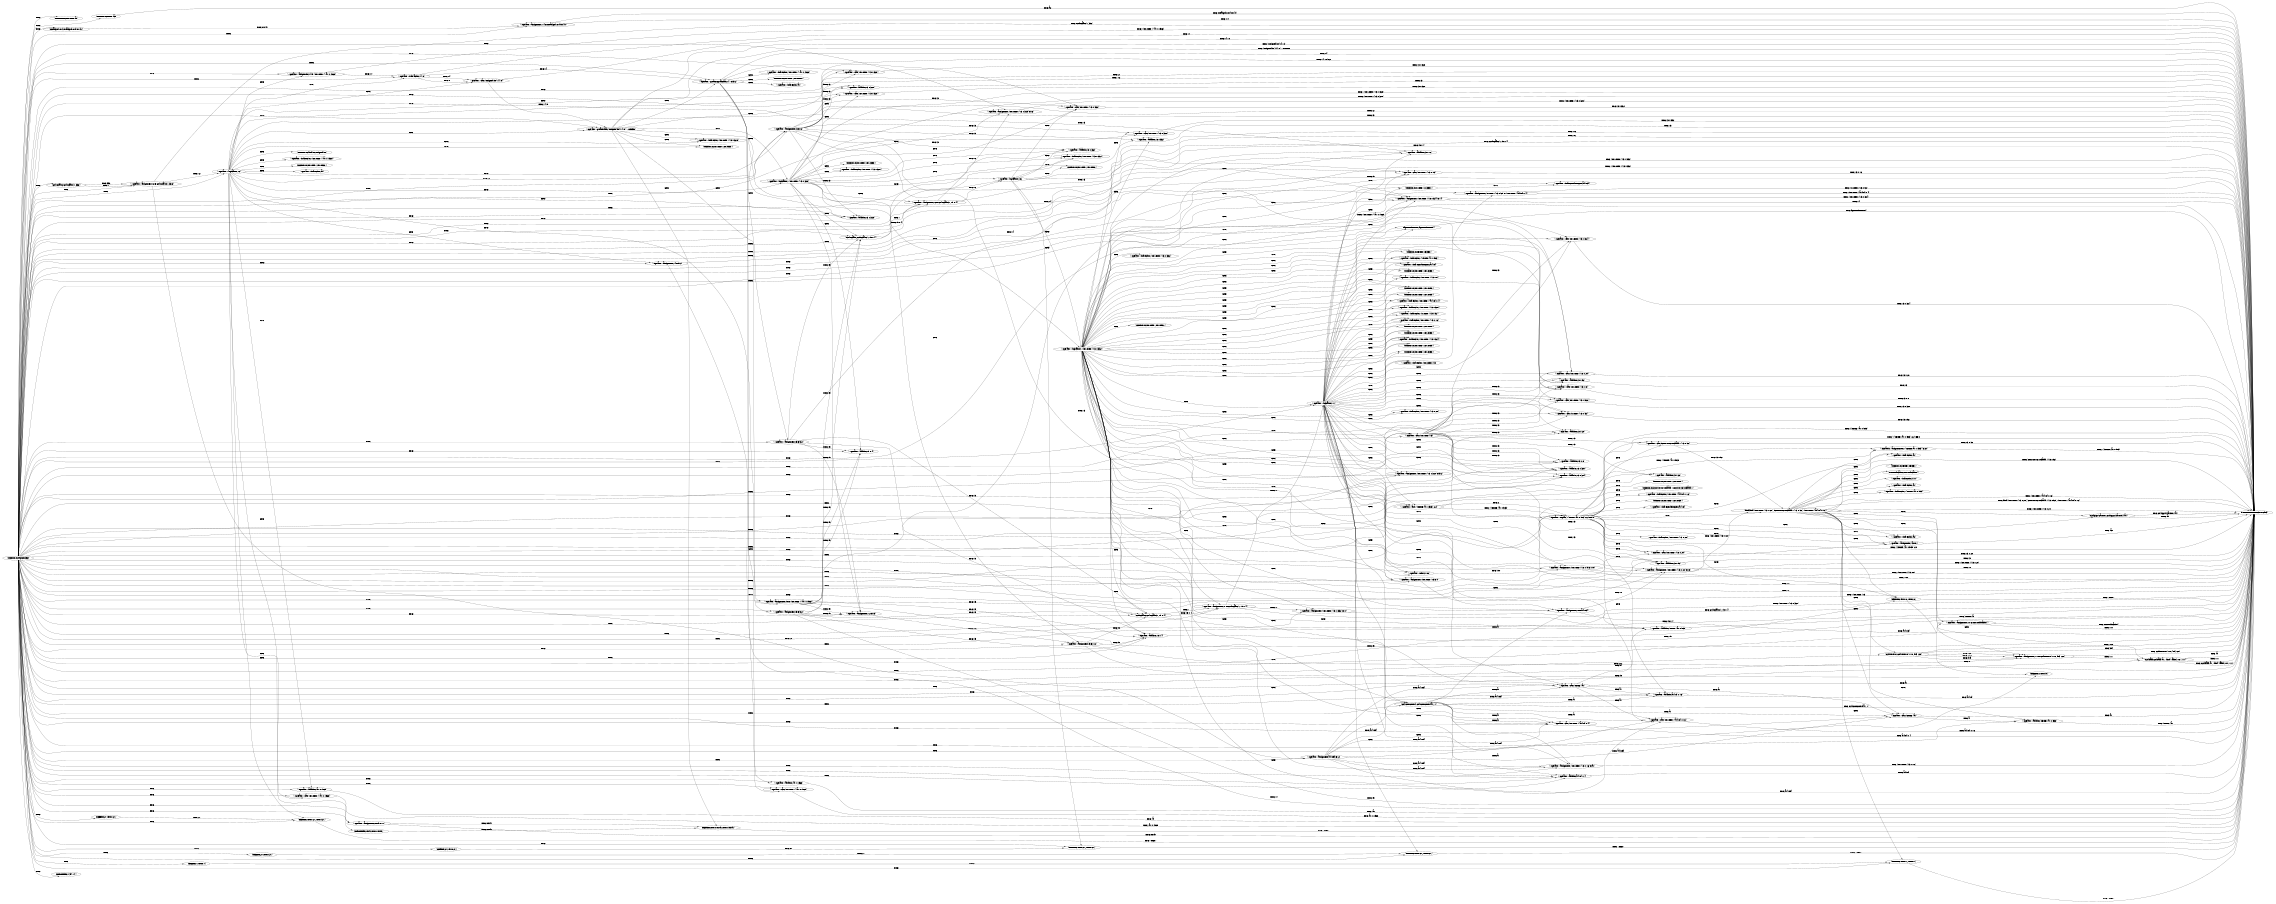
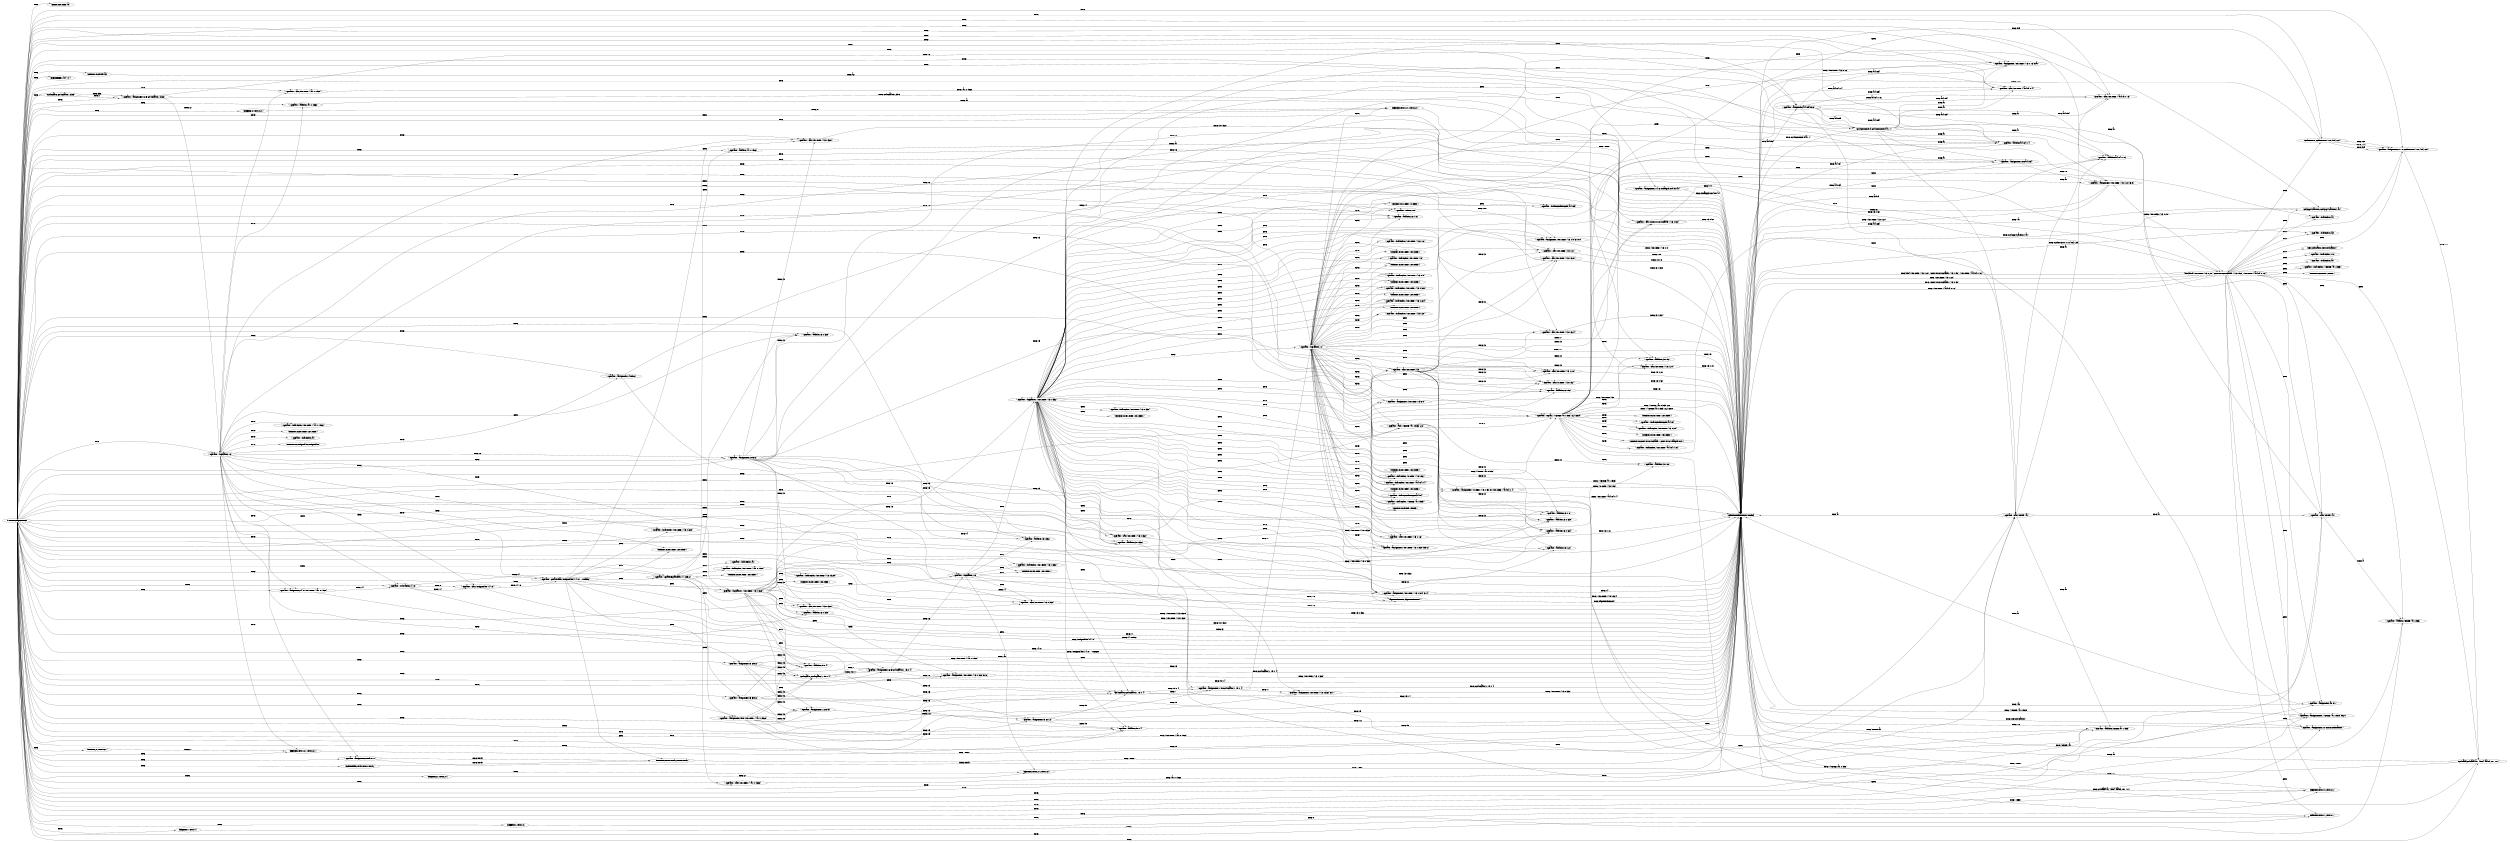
(66, 18) -> (61, 5)
(66, 29) -> none
(1186, 34) -> (1002, 656)
(312, 152) -> (303, 444)
(1668, 488) -> (1657, 441)
(18, 558) -> (17, 521)
(1941, 664) -> (1423, 816)
(1914, 792) -> (1751, 307)
